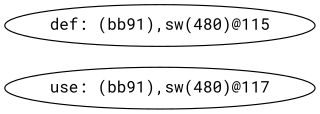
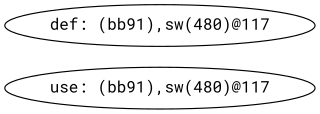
(160, 26) -> (160, 26)
